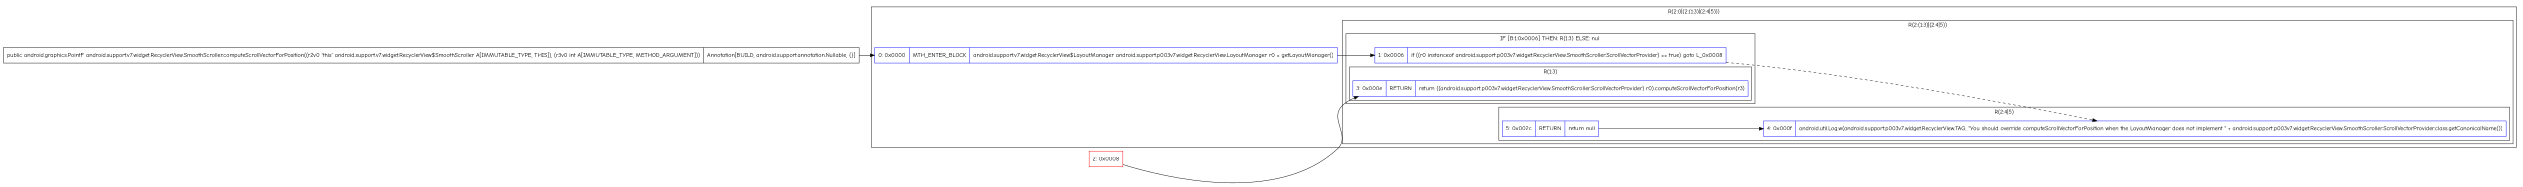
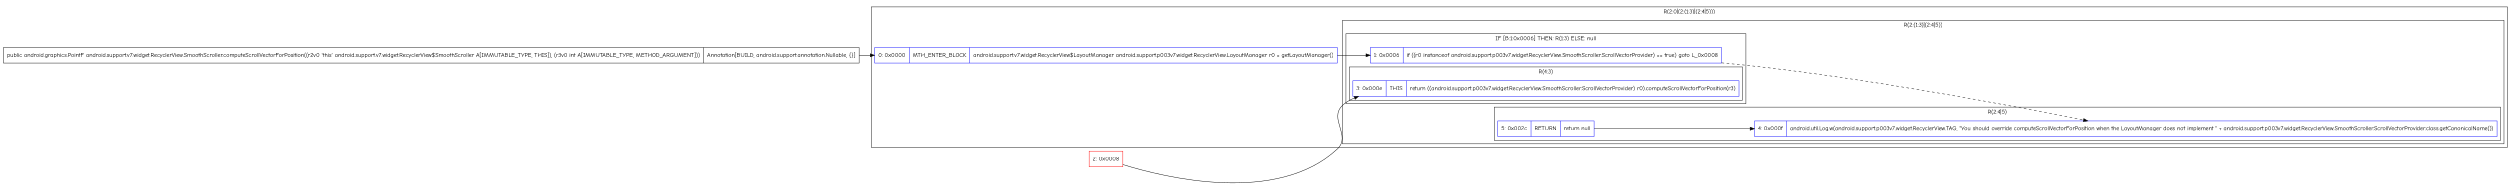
(1550, 72) -> (1546, 72)
(1401, 88) -> (1396, 88)
